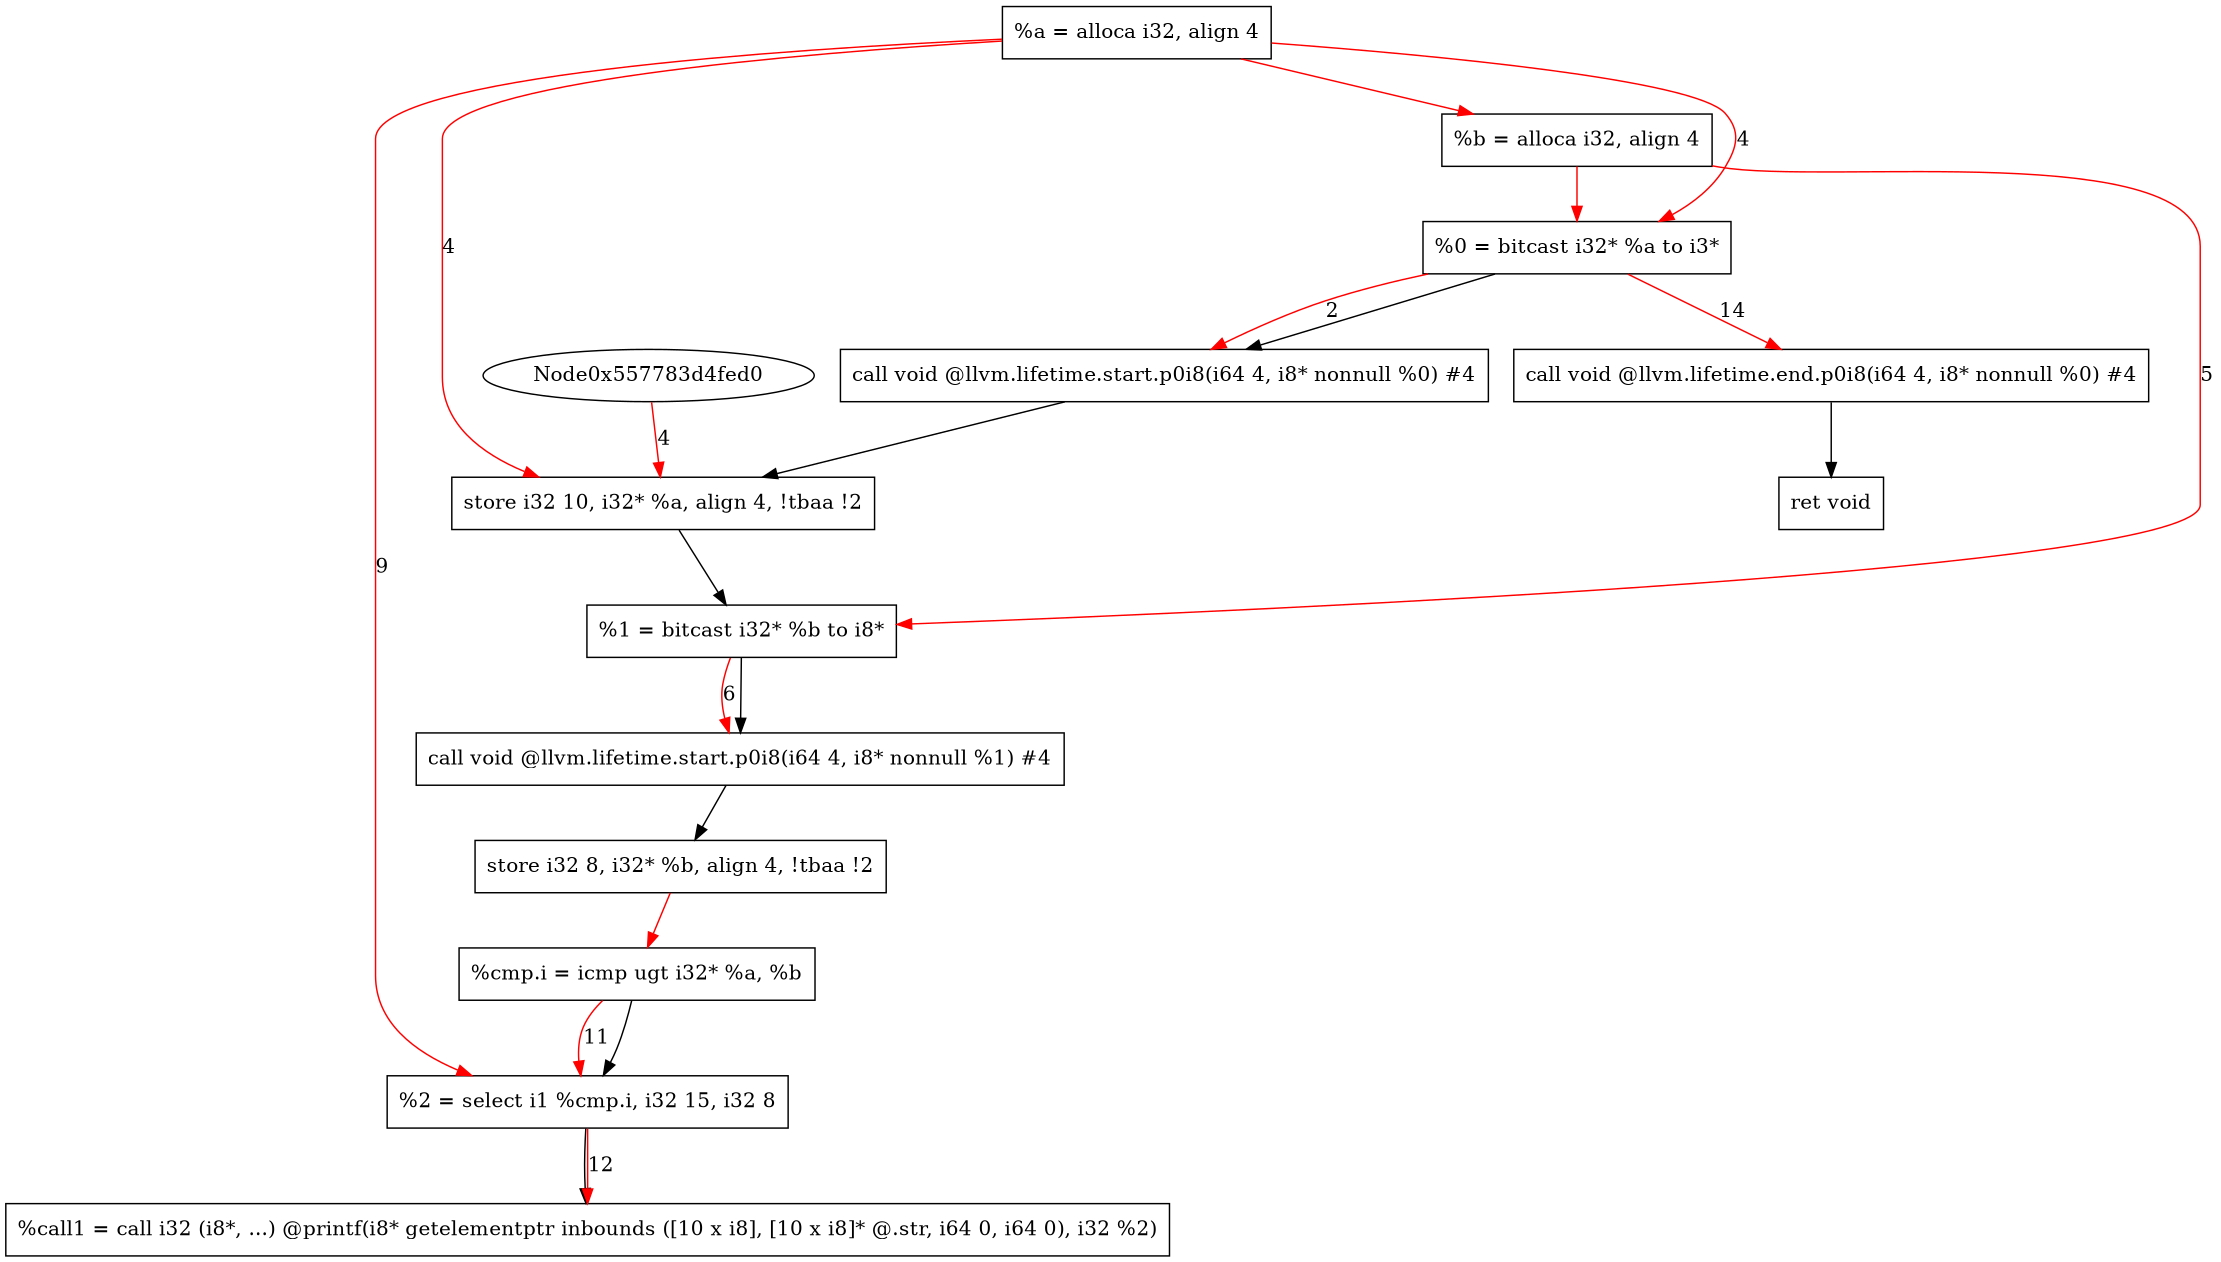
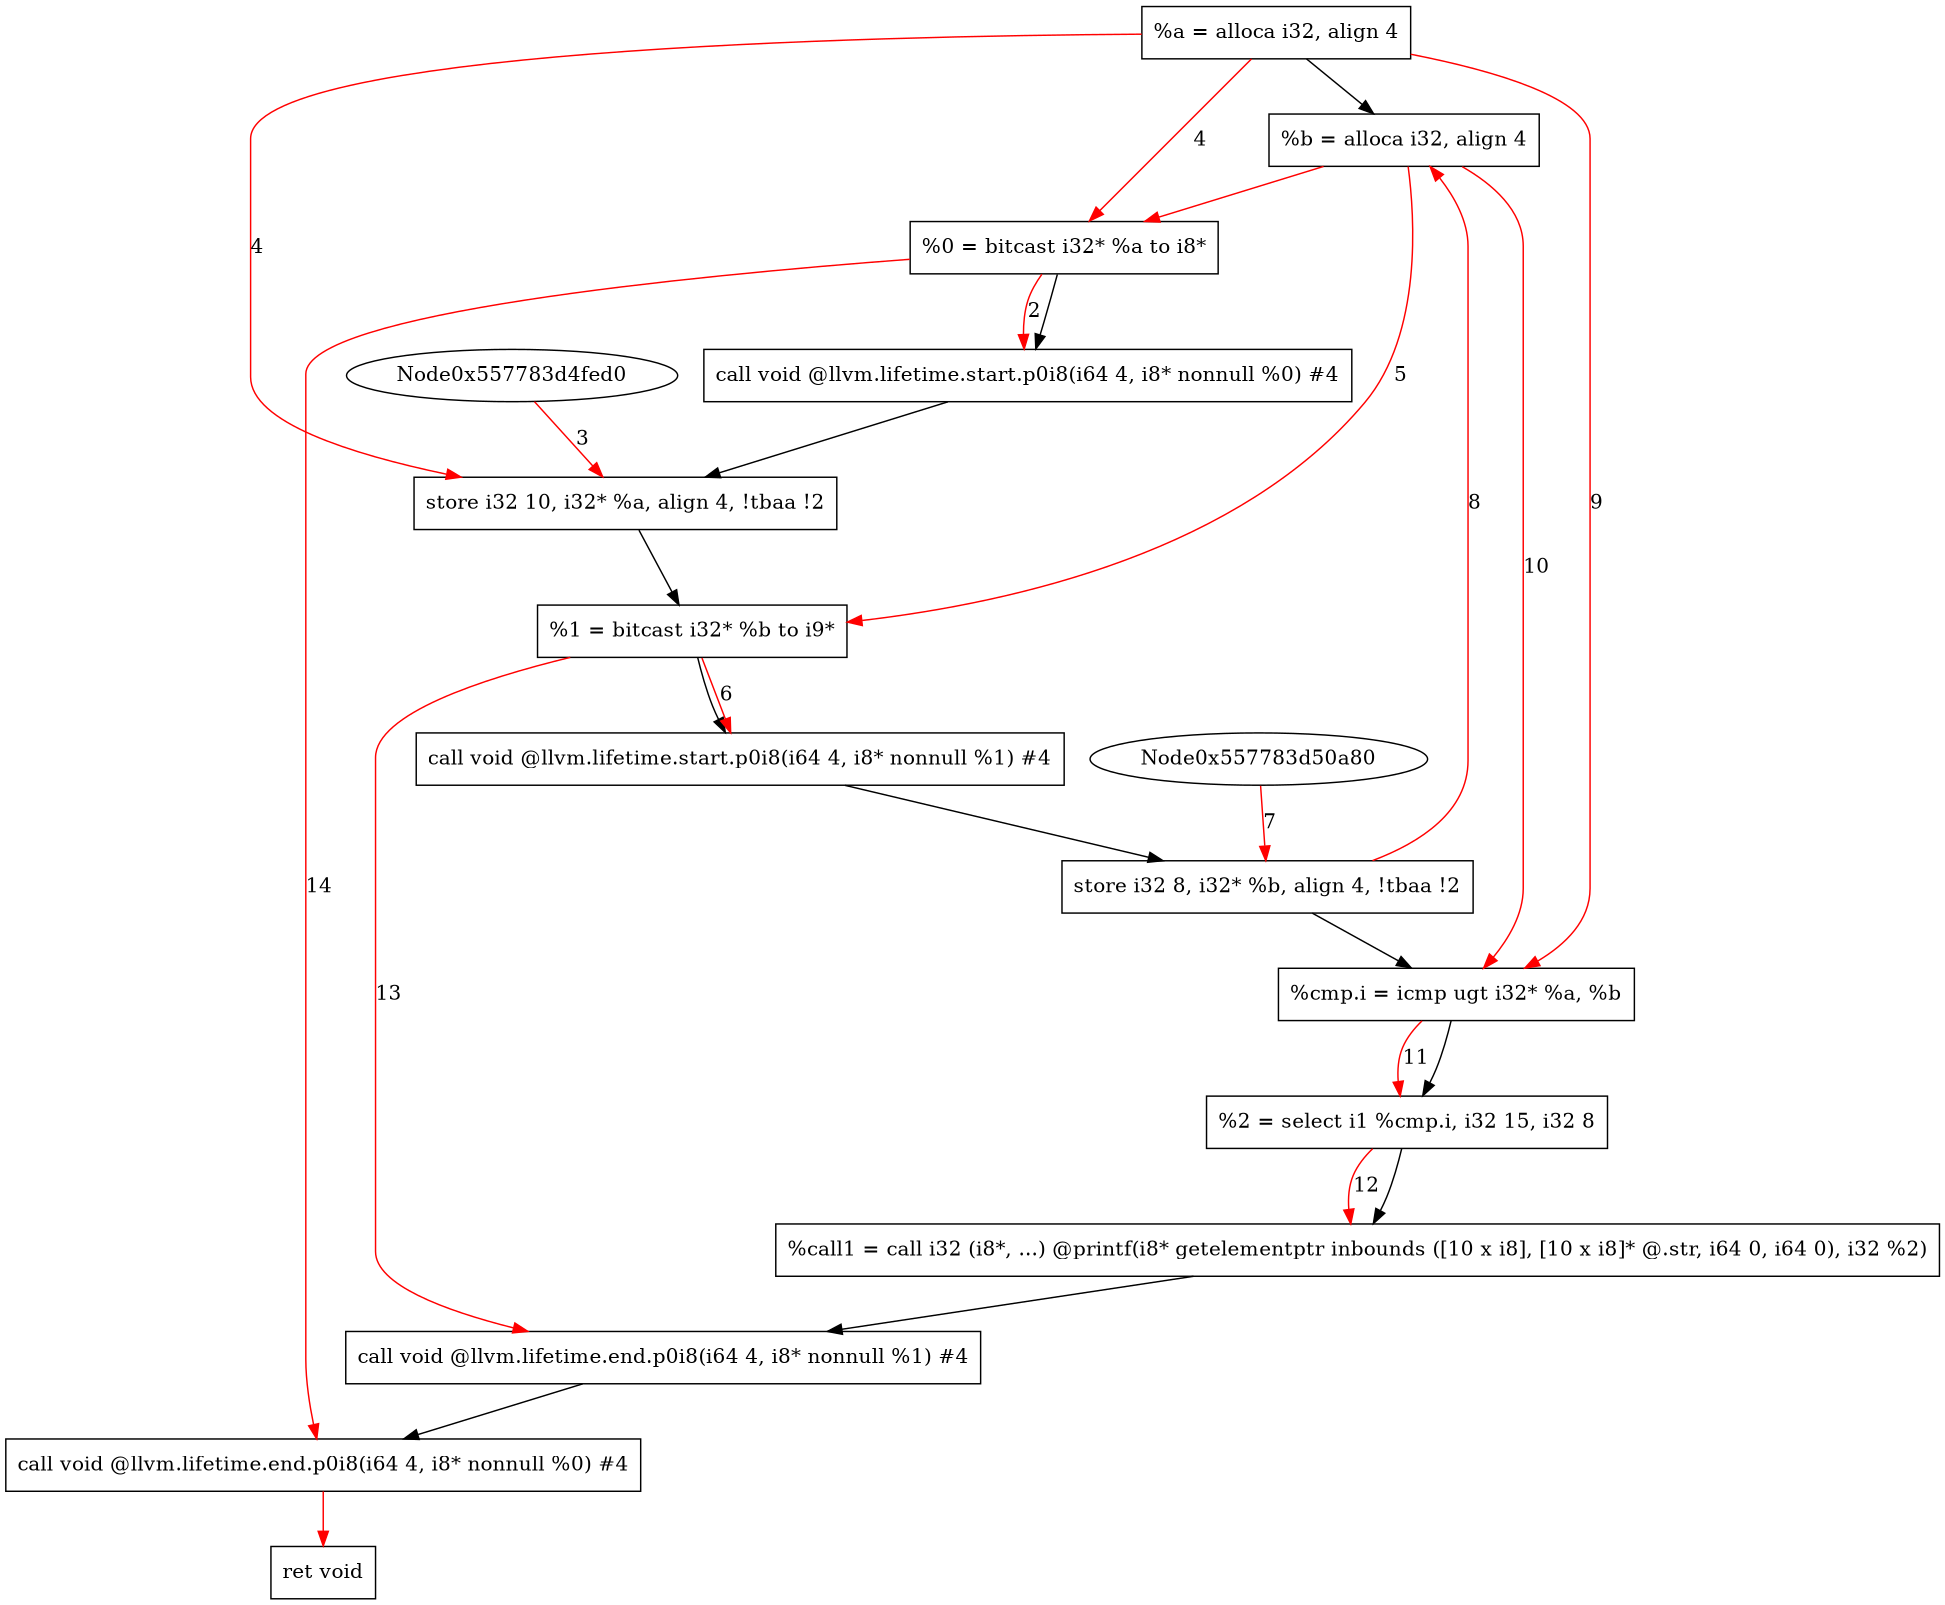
(1350, 85) -> (1334, 82)
(1577, 248) -> (1064, 248)
(376, 302) -> (1590, 457)
(1831, 432) -> (323, 1511)
(665, 439) -> (583, 439)
none -> (1468, 540)
none -> (1523, 553)
(742, 631) -> (692, 631)
none -> (1259, 759)
(662, 913) -> (1355, 937)
none -> (663, 1358)
